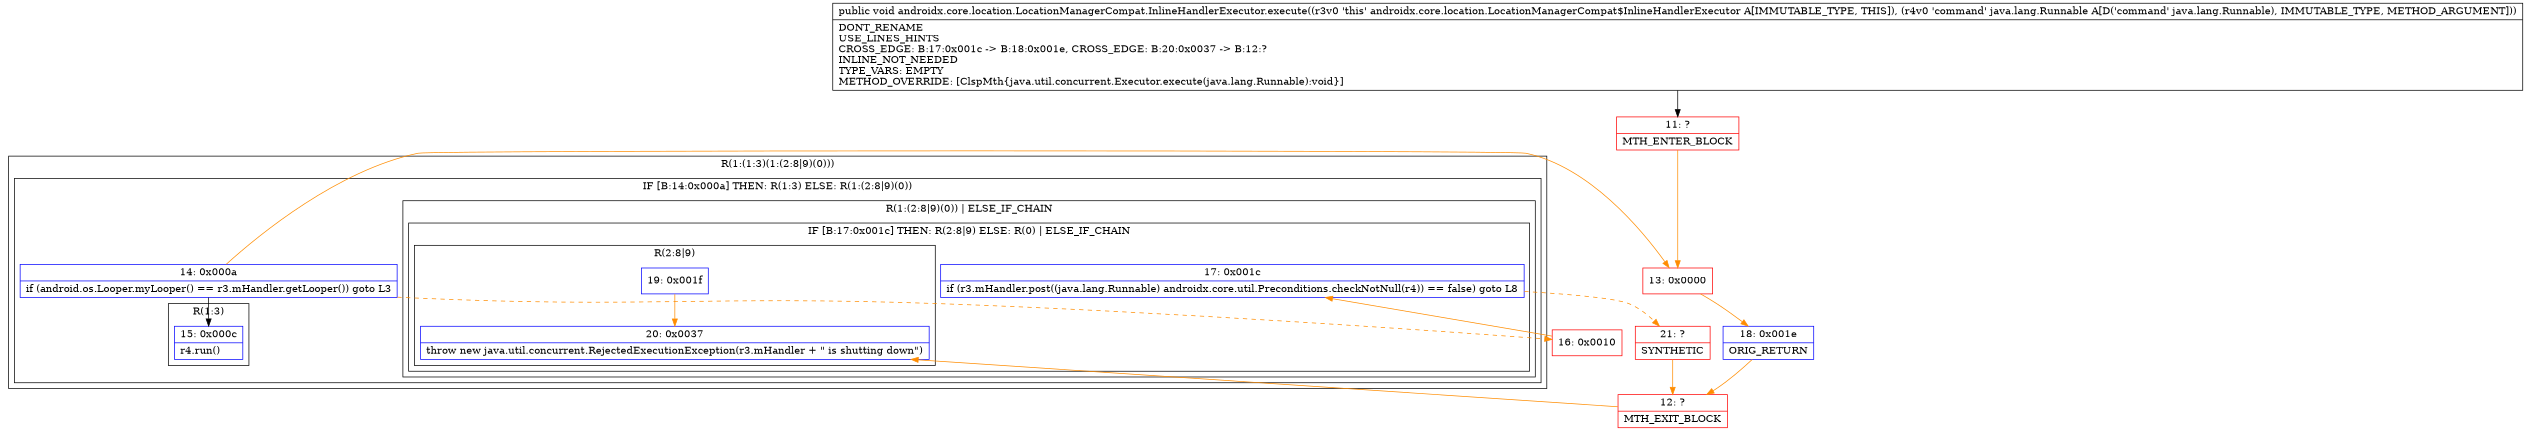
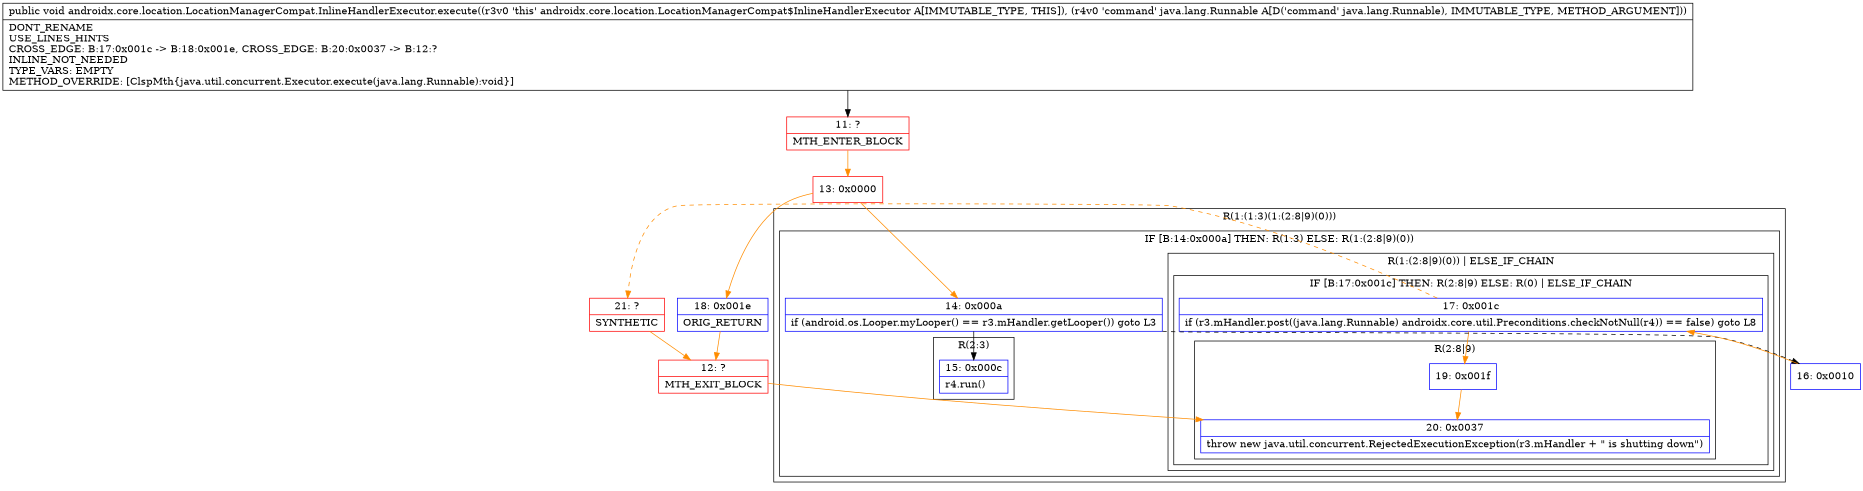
(950, 151) -> (906, 248)
(971, 305) -> (1479, 333)
(209, 312) -> (974, 346)
(1587, 343) -> (1826, 377)
none -> (1467, 346)
